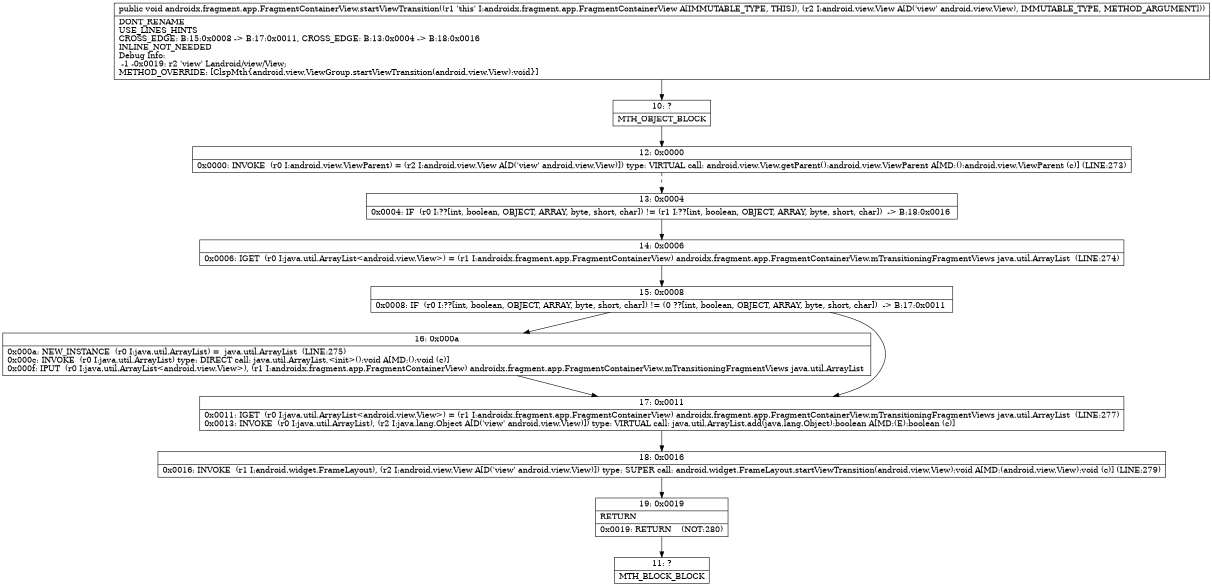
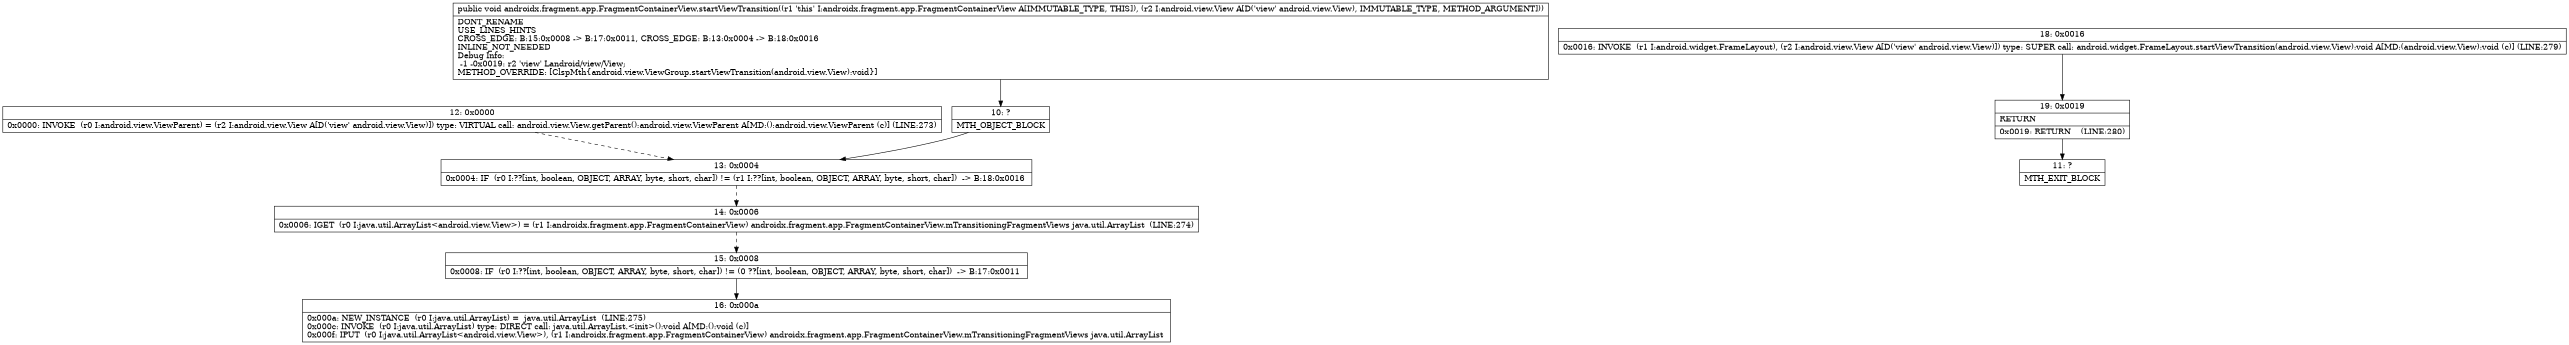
(662, 134) -> (908, 148)
(662, 227) -> (736, 193)
(662, 273) -> (736, 240)
(662, 414) -> none
(662, 530) -> (2062, 132)
(662, 577) -> (2062, 179)
